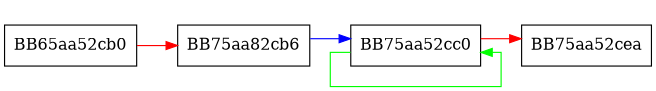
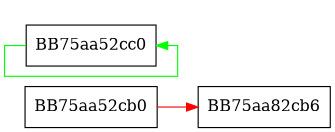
(325, 39) -> none
(71, 46) -> (91, 107)
(587, 46) -> none
